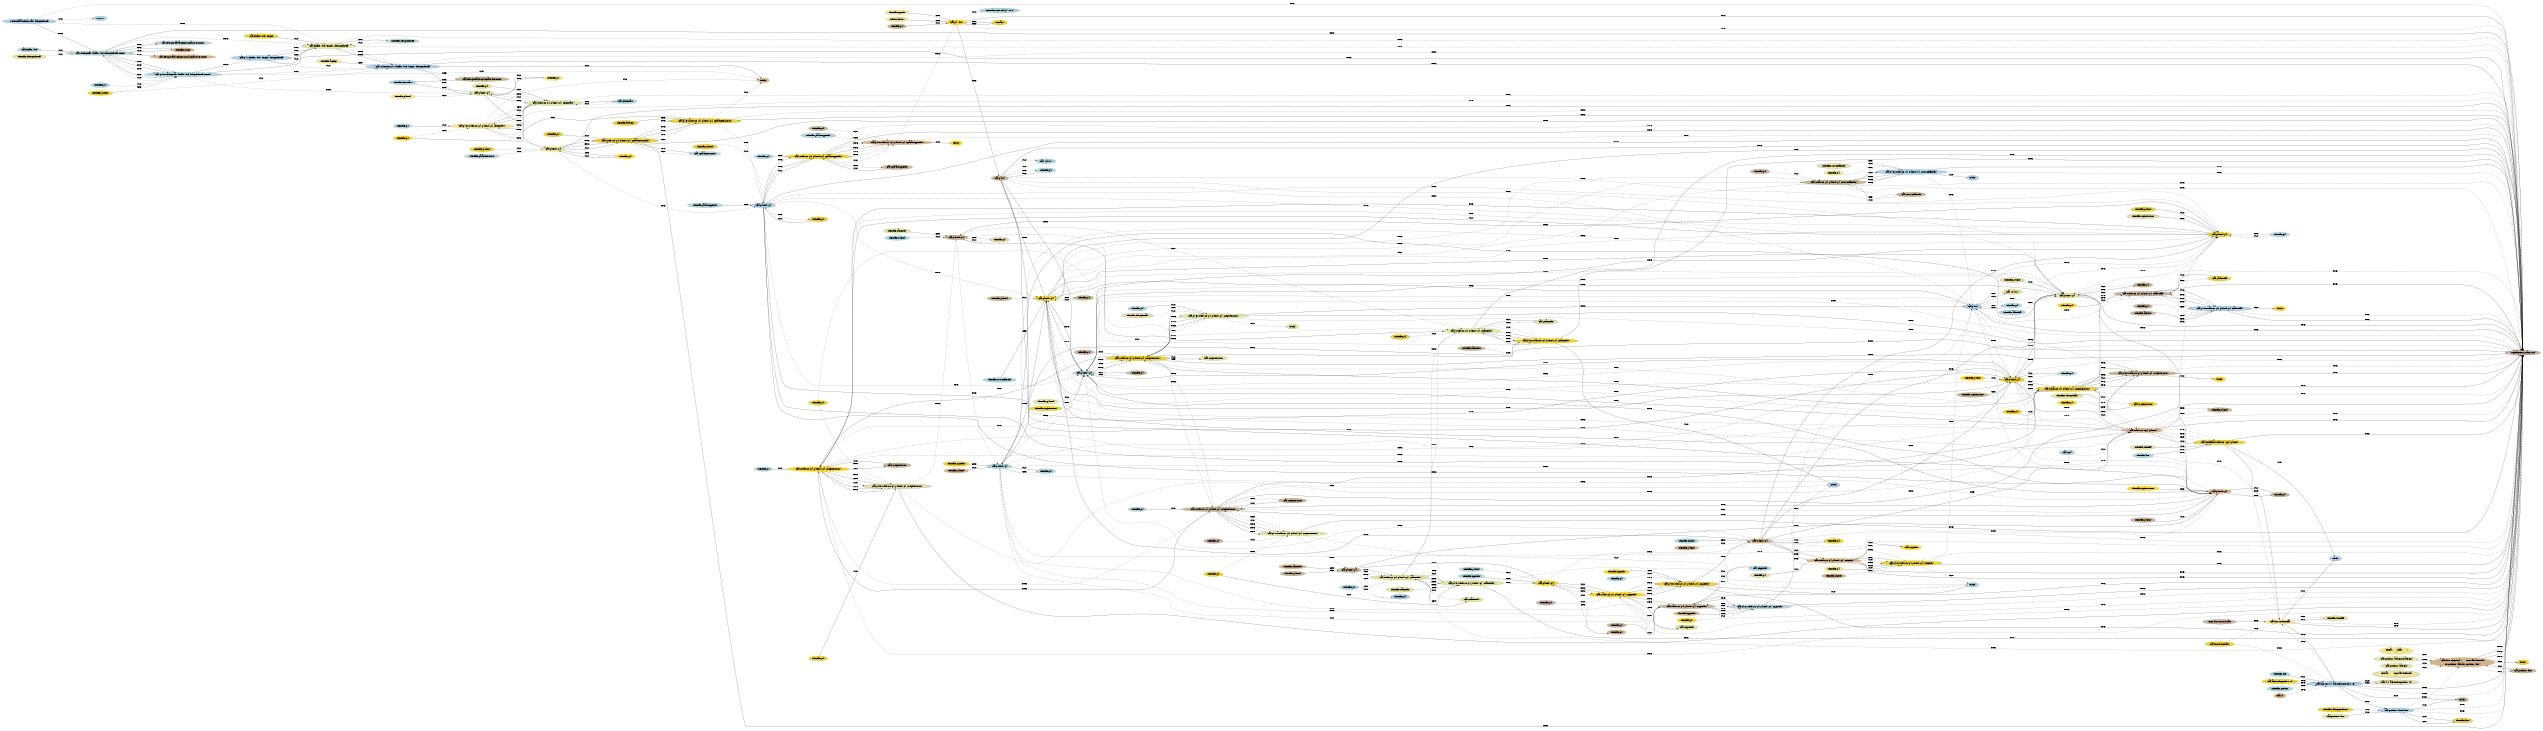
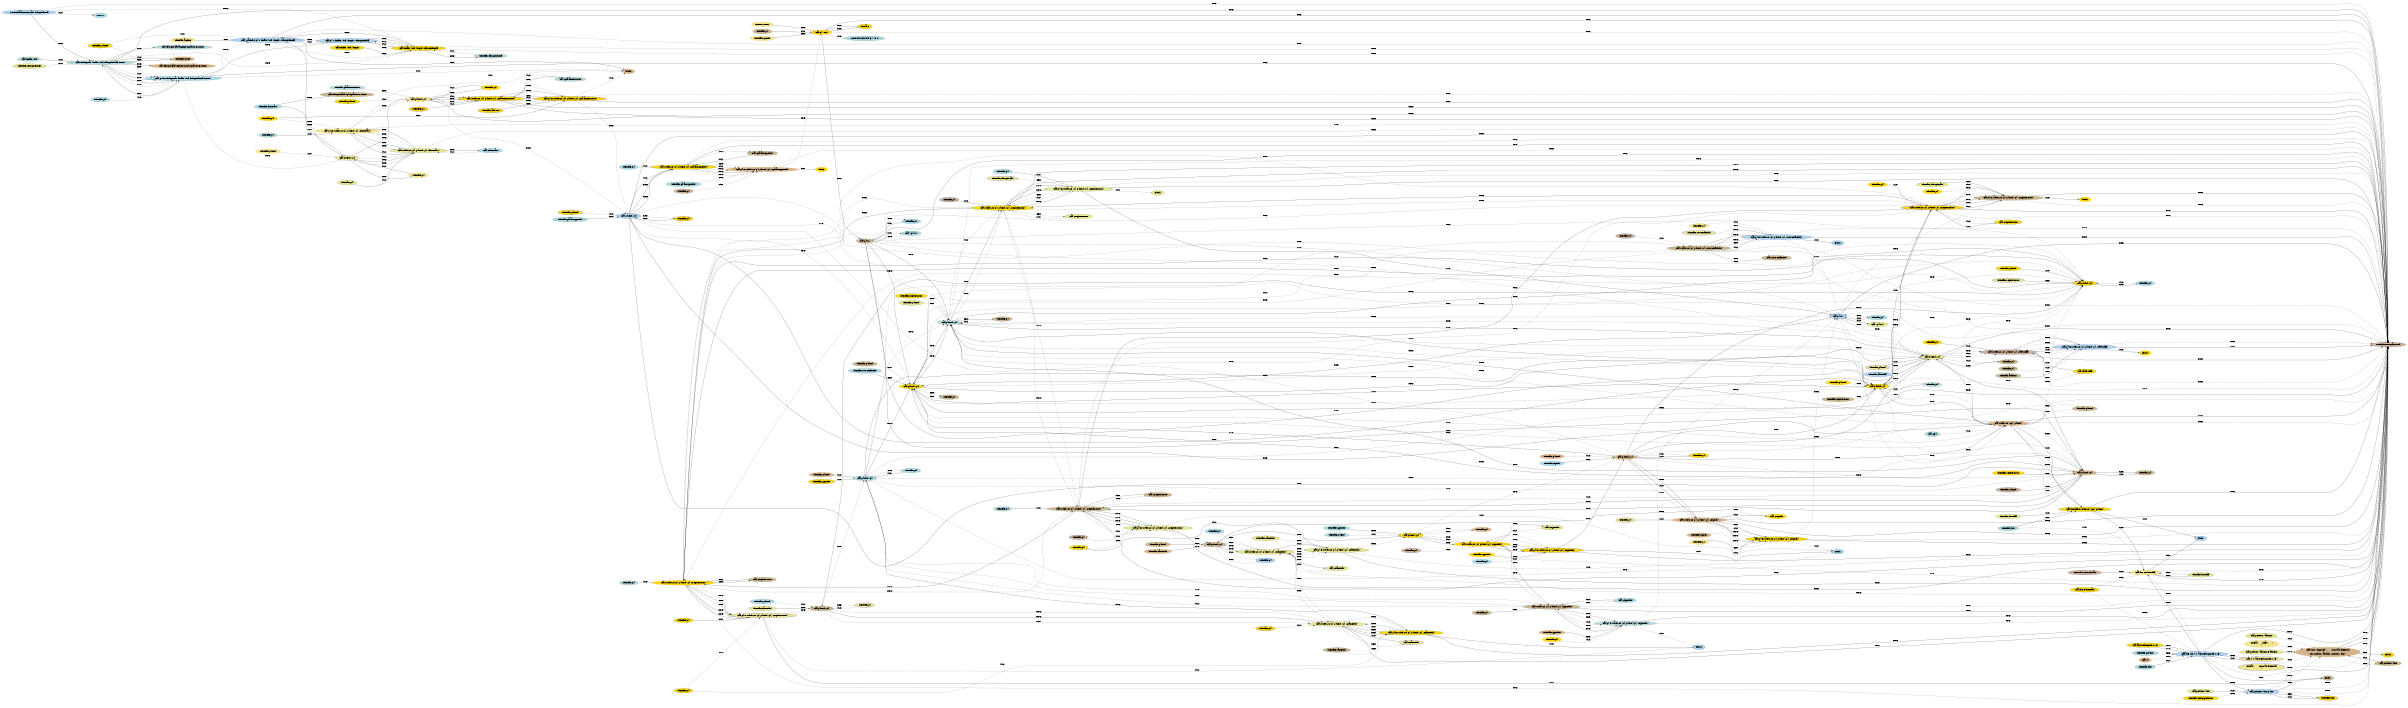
(329, 46) -> (418, 48)
(442, 74) -> (310, 41)
